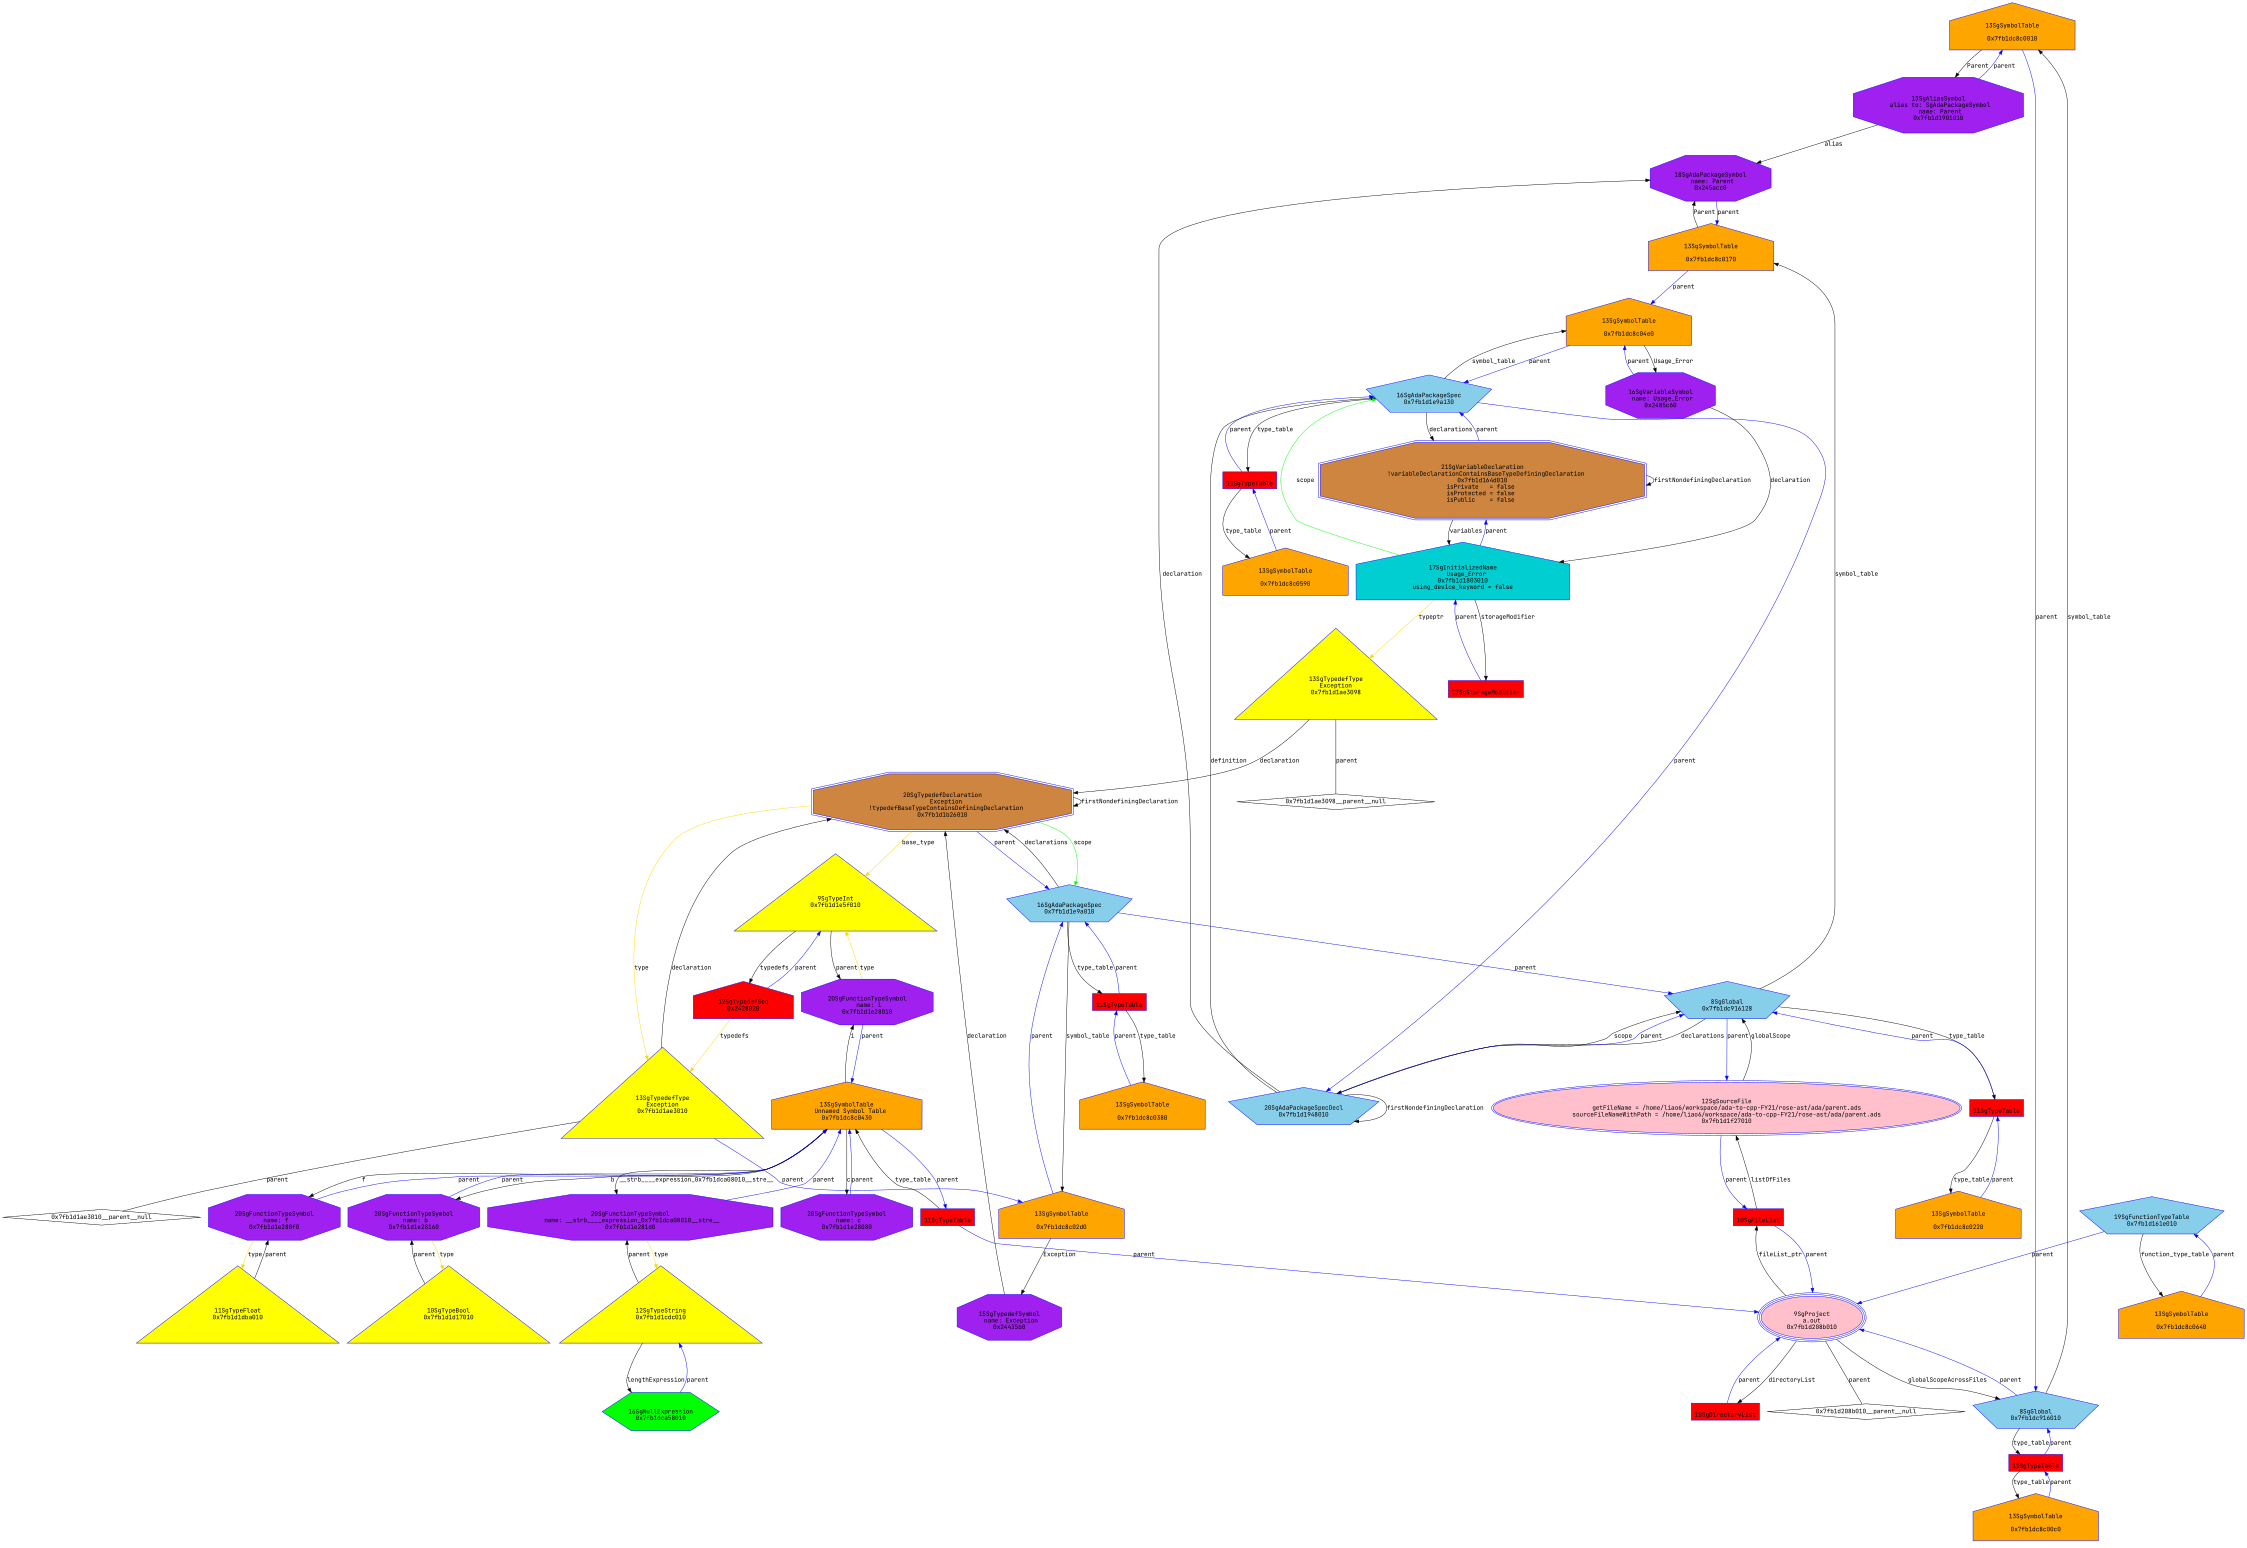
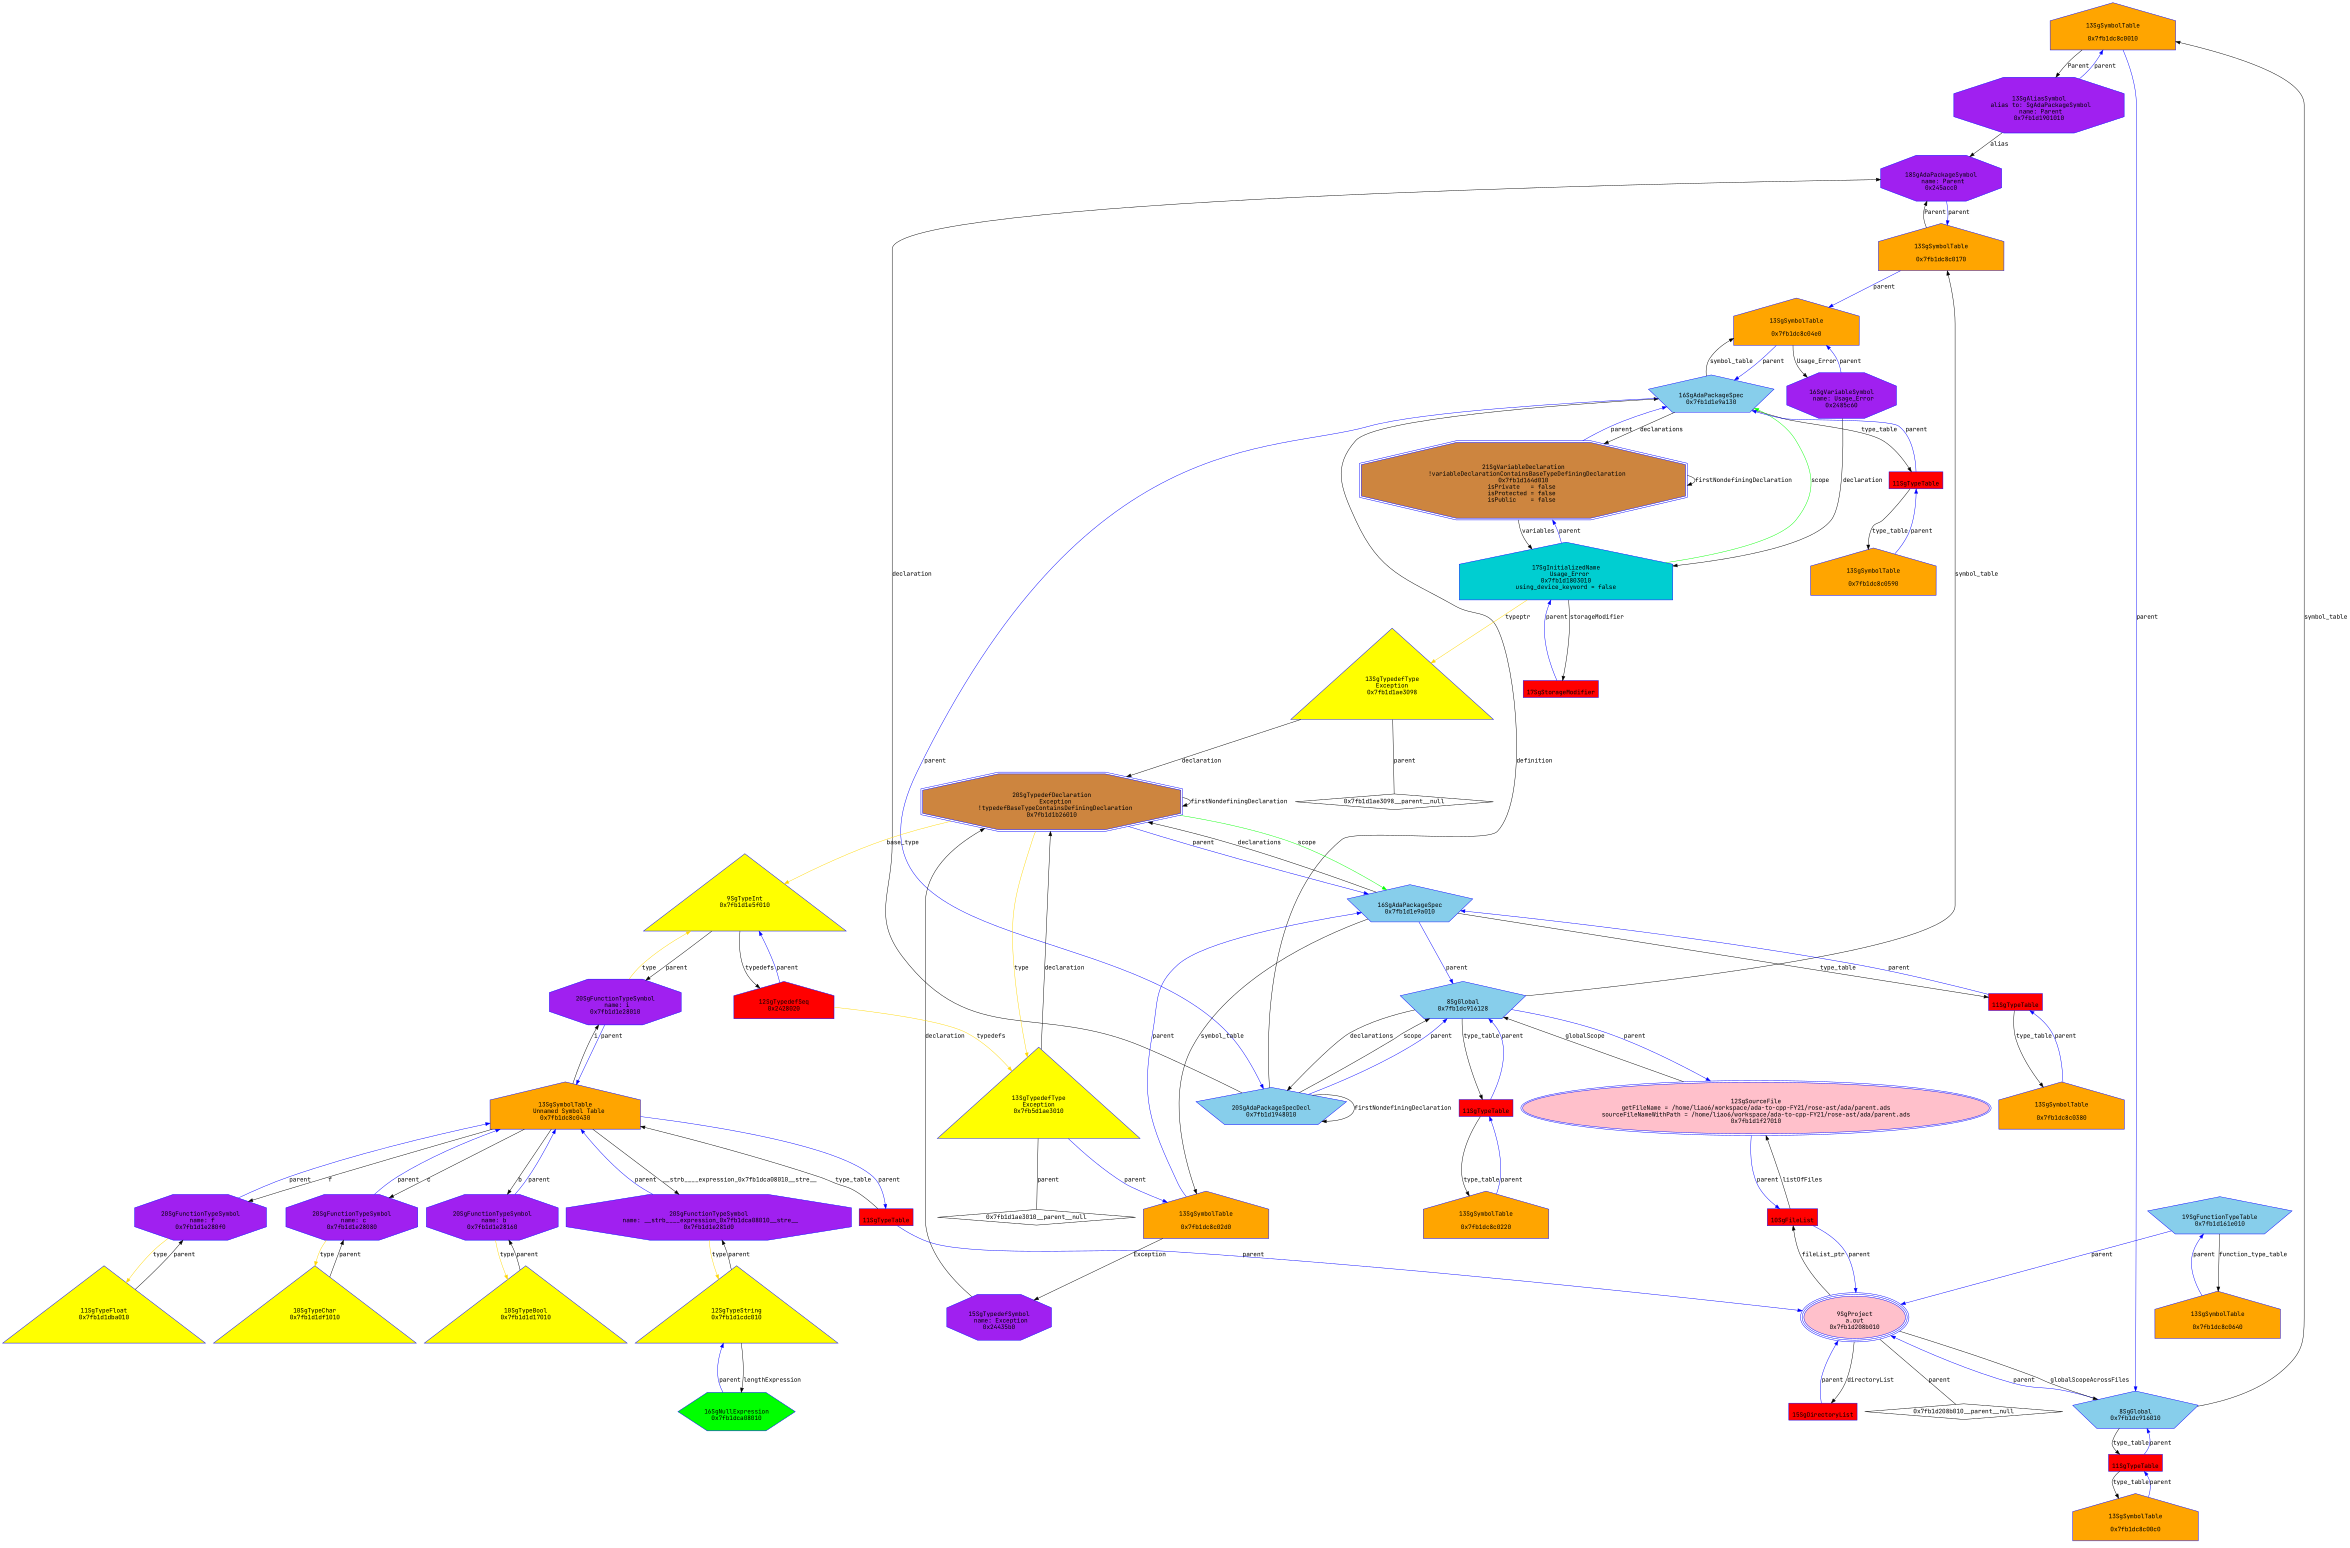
(663, 1108) -> (1039, 1108)
none -> (315, 1317)
(661, 1412) -> (737, 1412)
